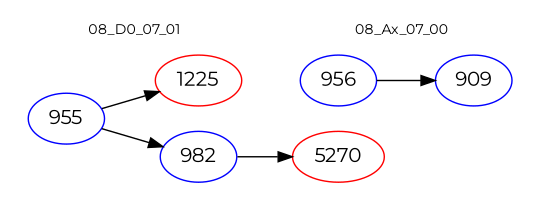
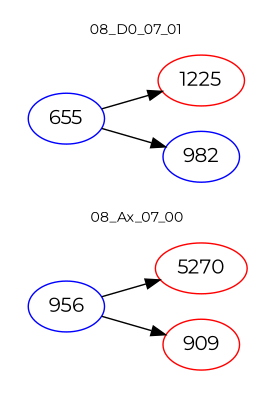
(474, 81) -> (201, 345)
(66, 119) -> (66, 119)
(262, 157) -> (124, 290)
